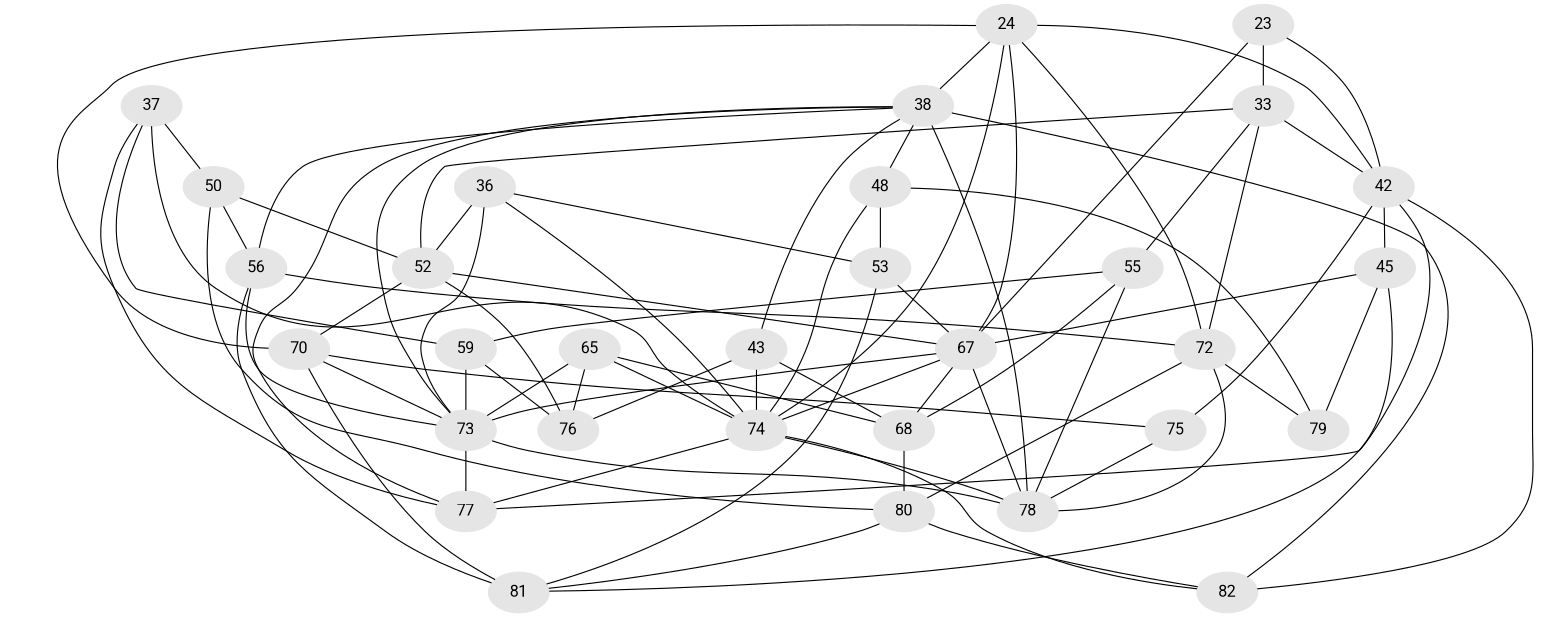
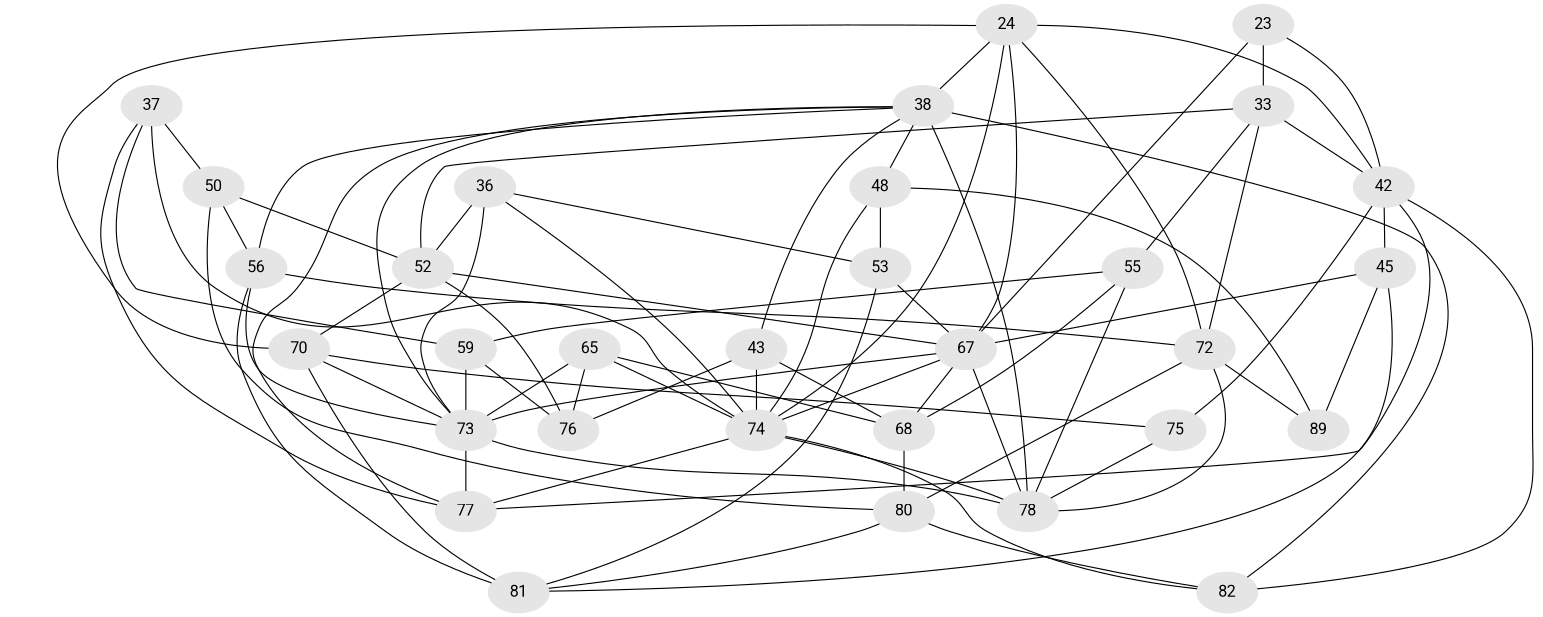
(1319, 430) -> (1319, 430)
